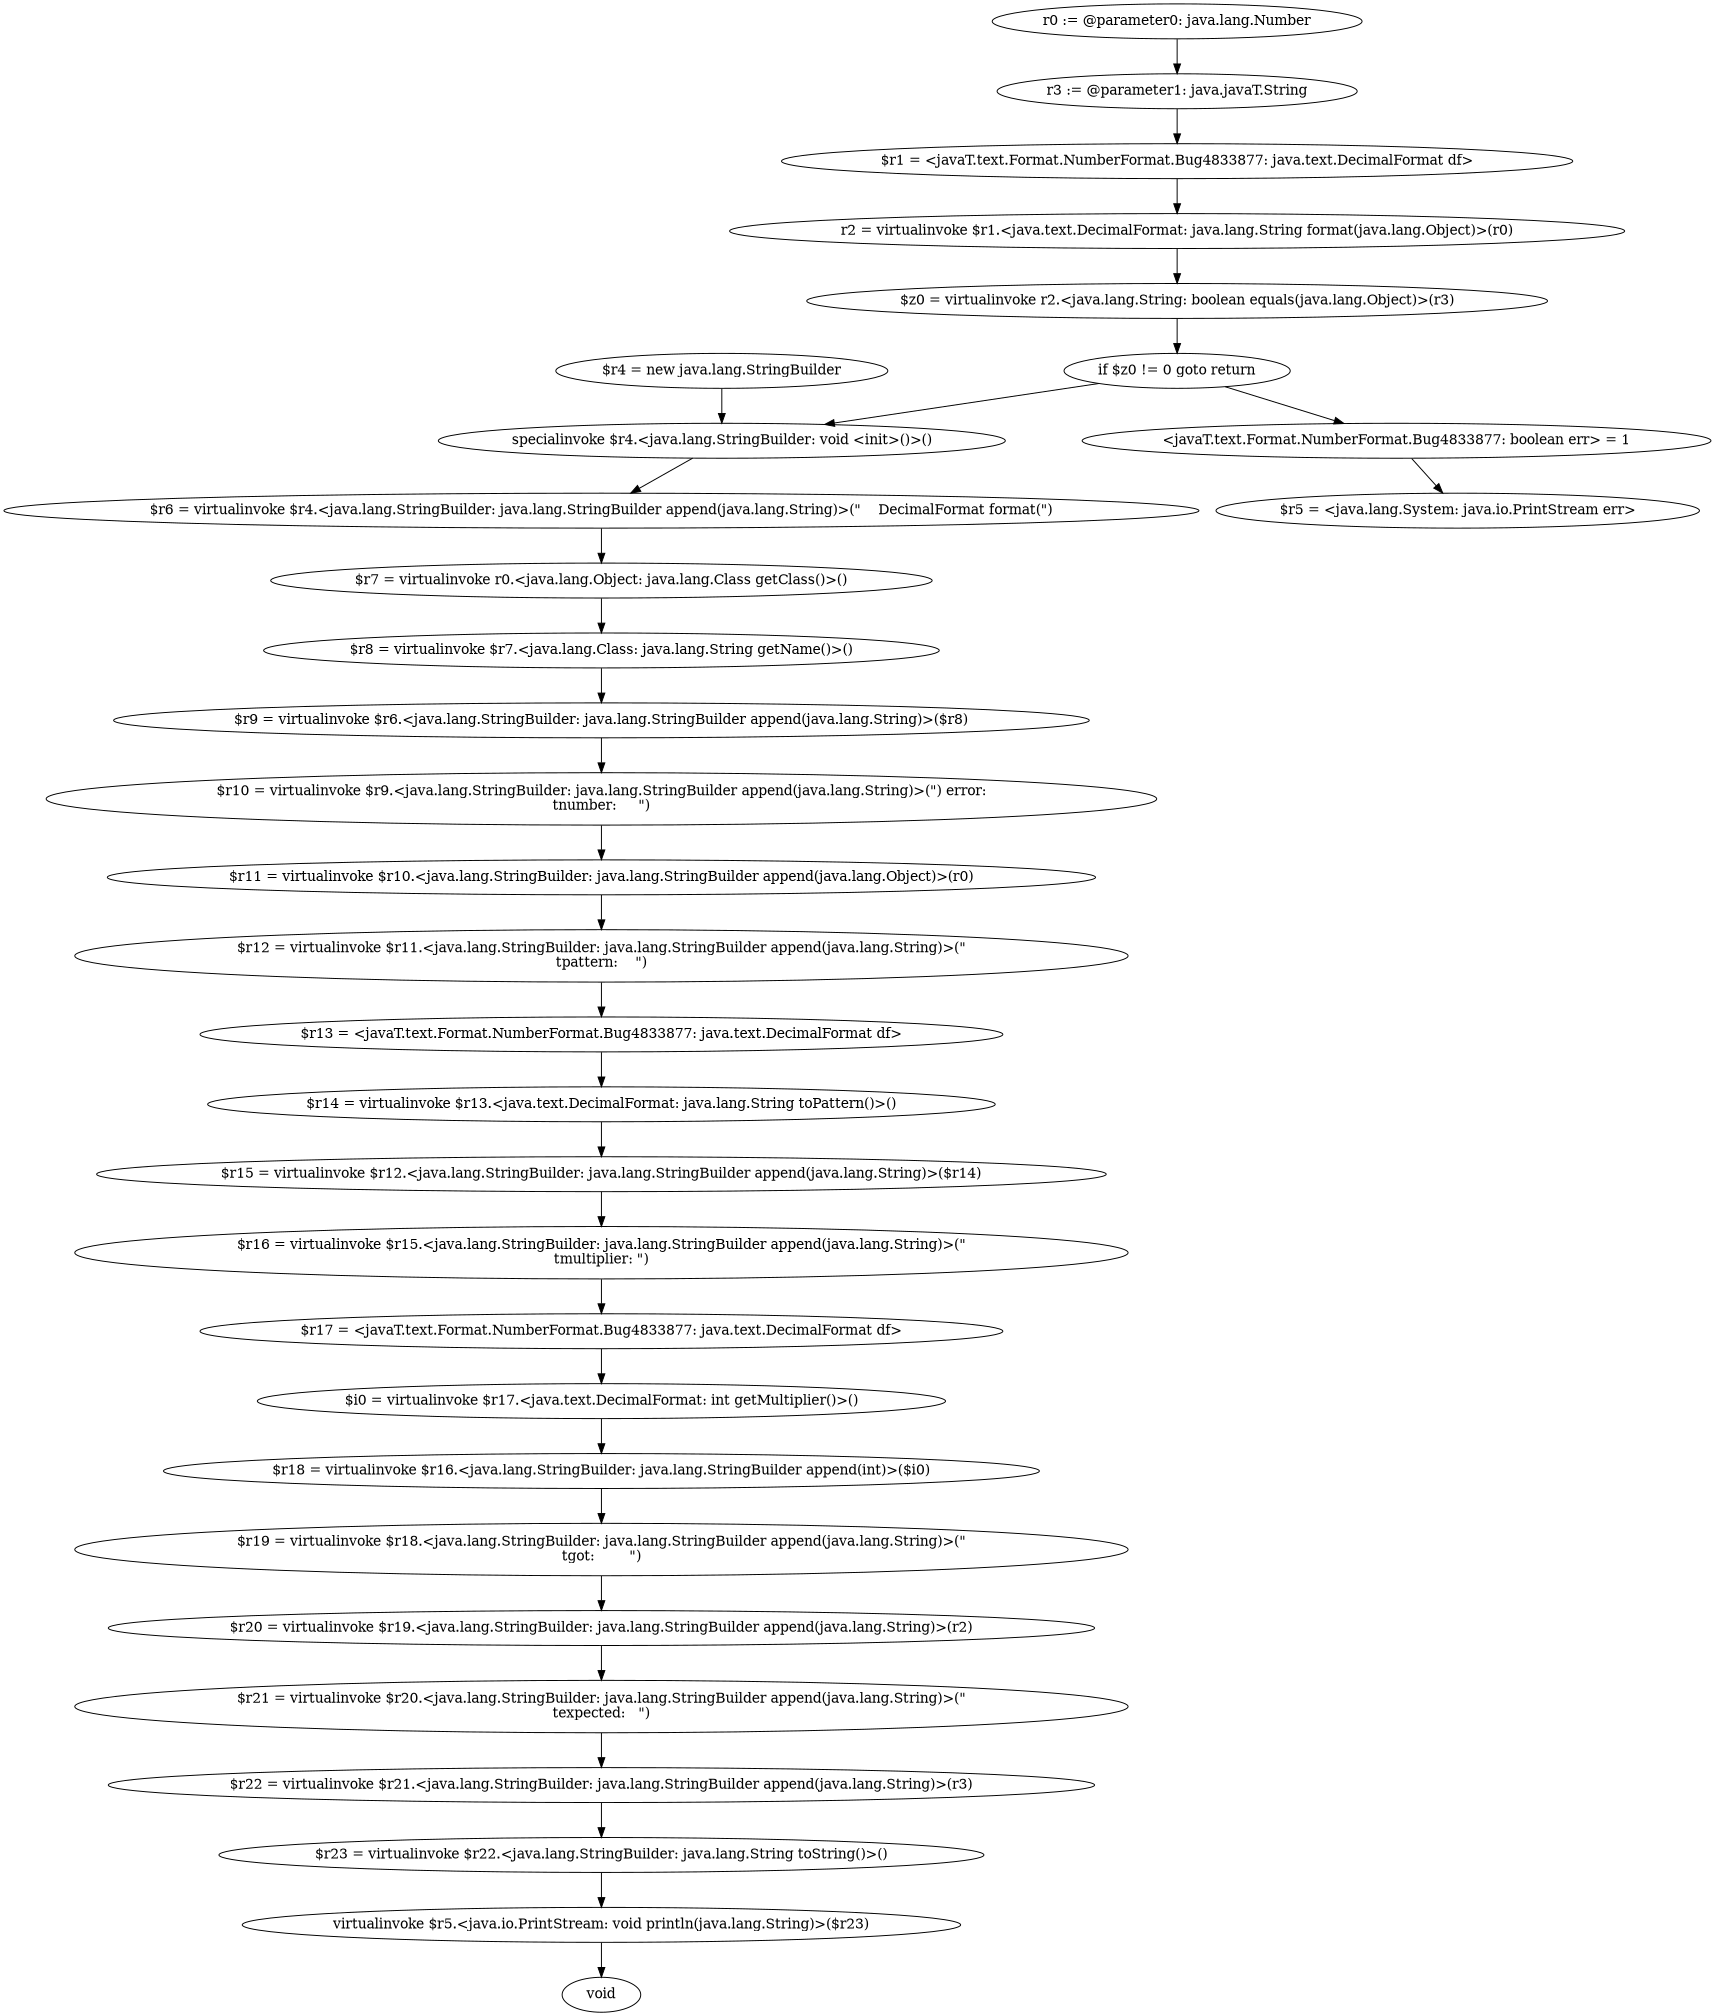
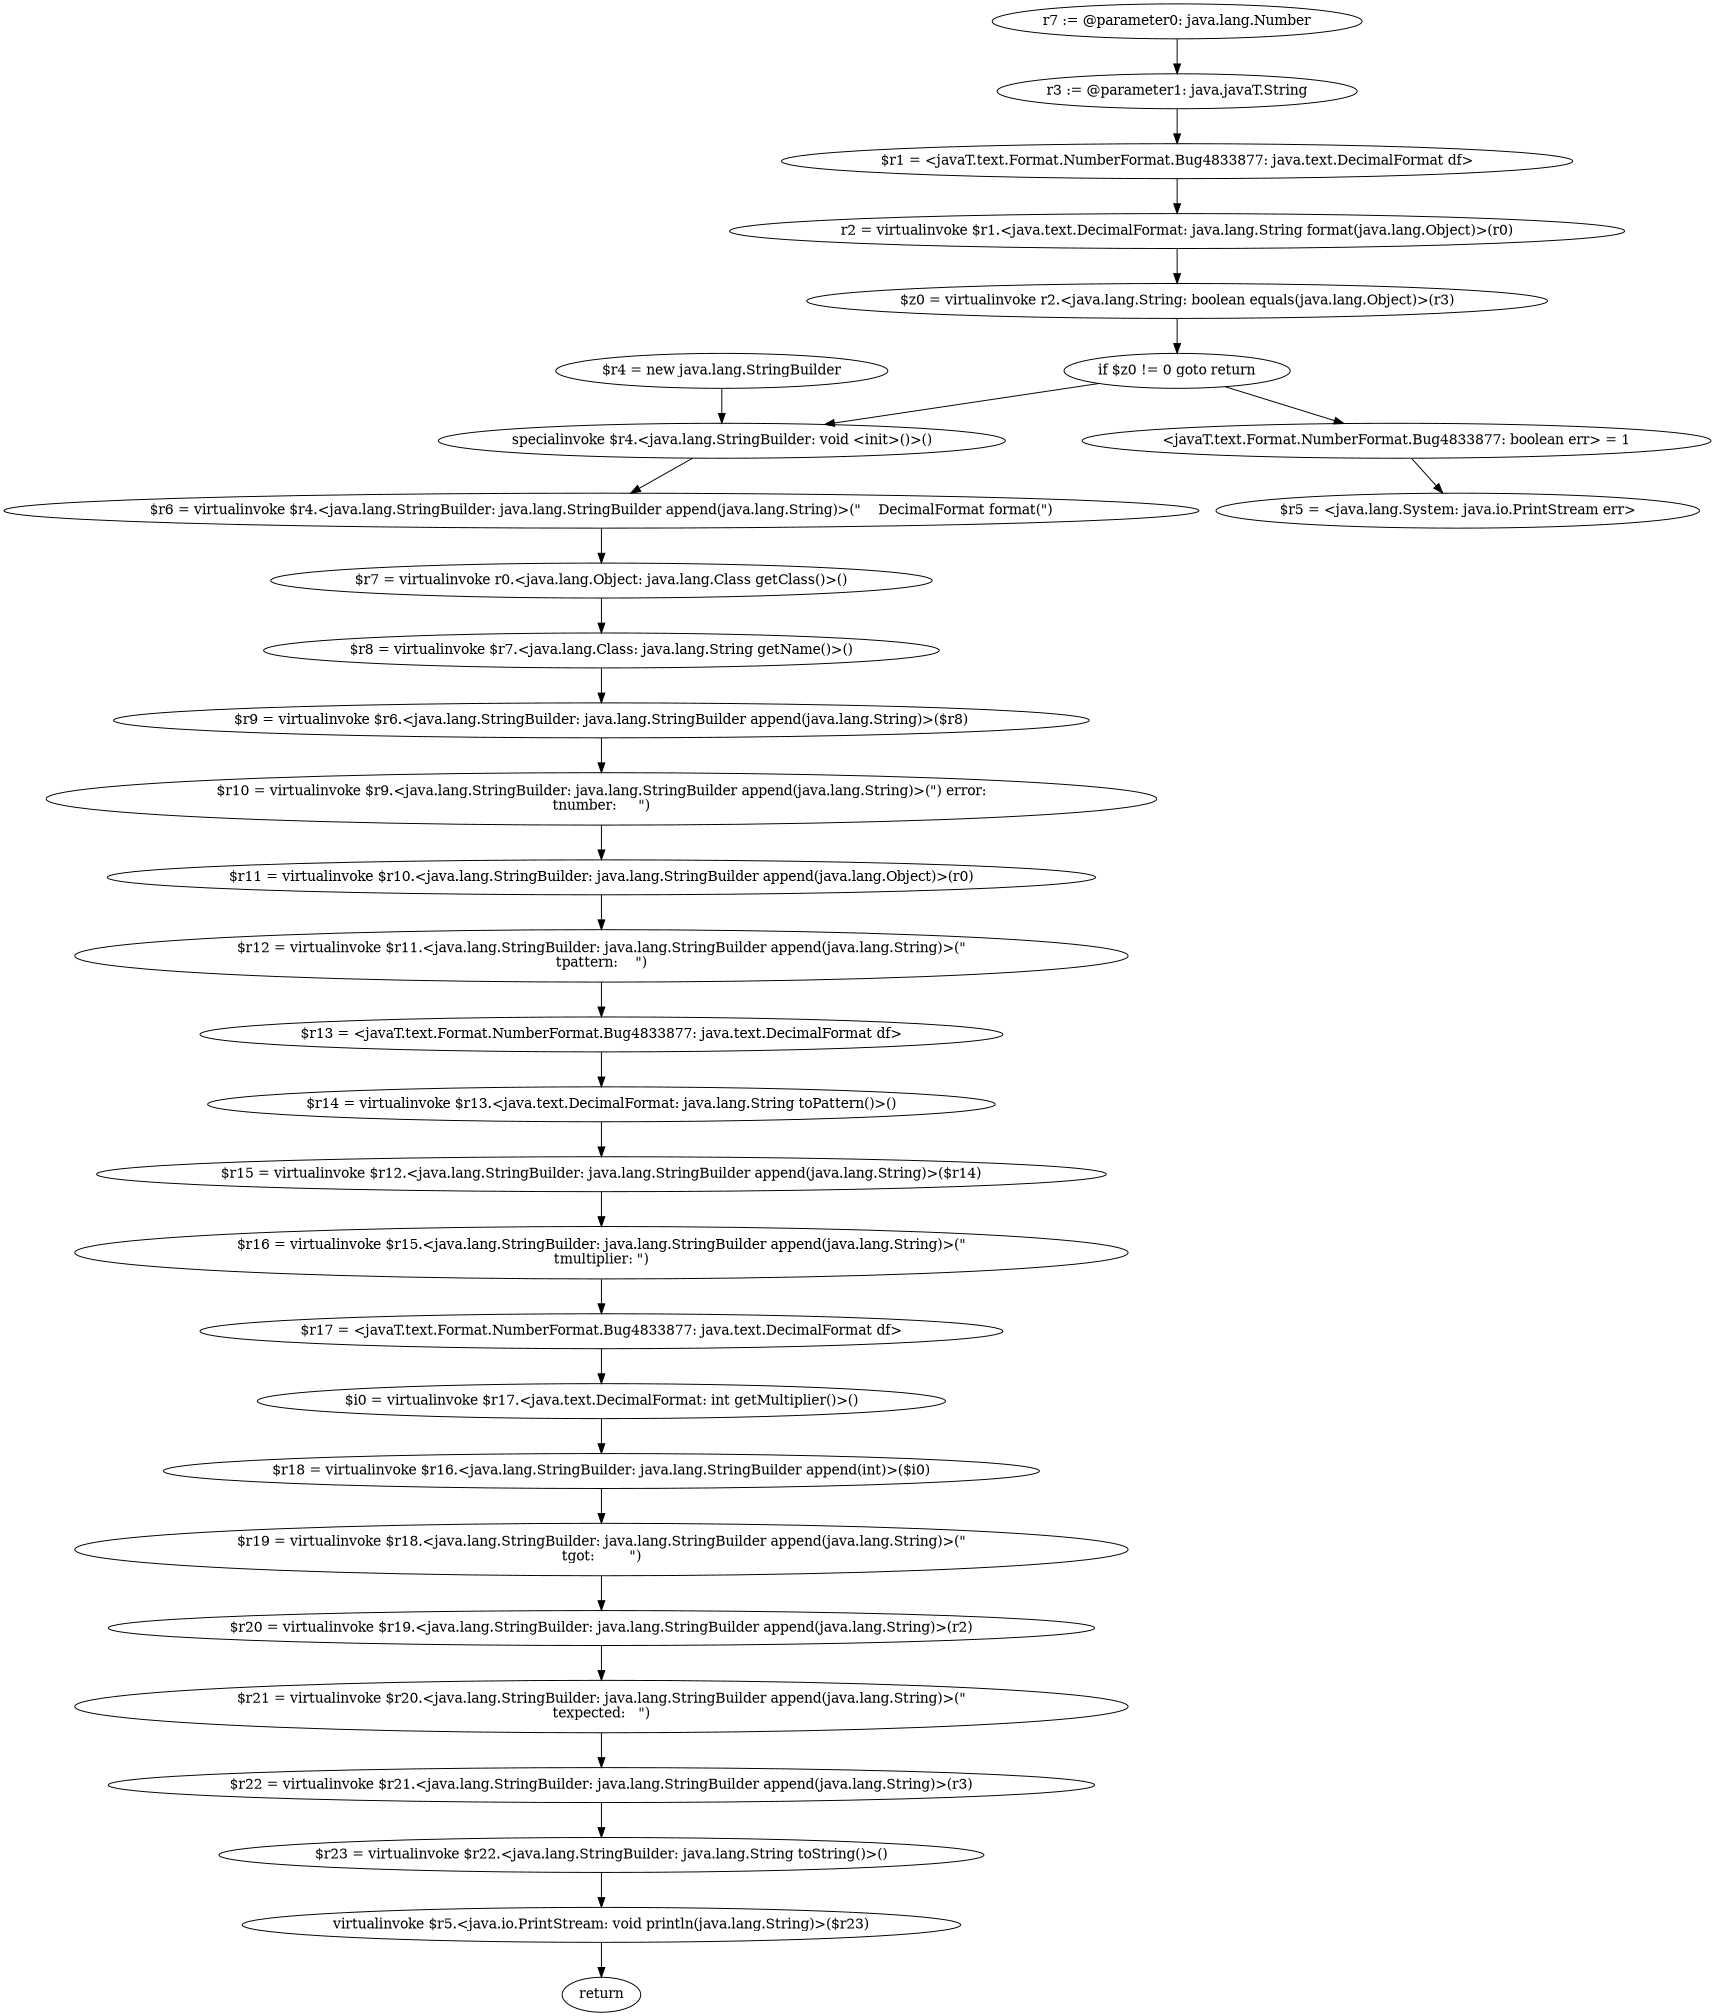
(1177, 21) -> (1177, 21)
(601, 1995) -> (601, 1995)
